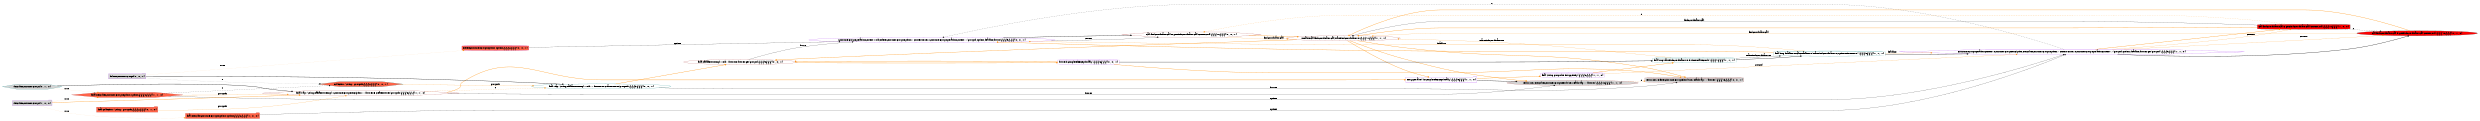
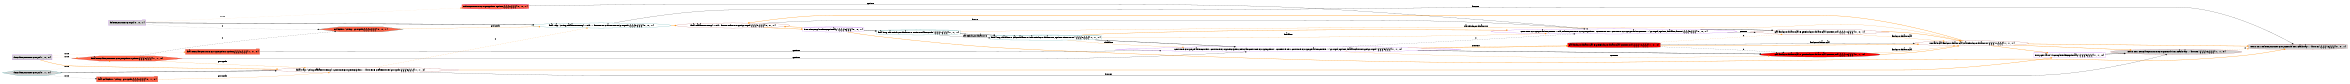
(1572, 75) -> none
none -> (72, 77)
